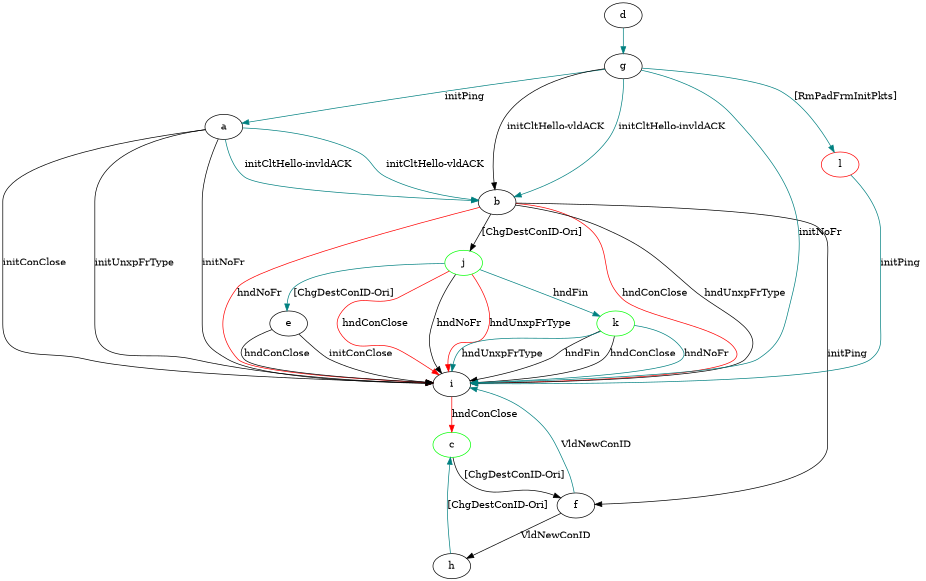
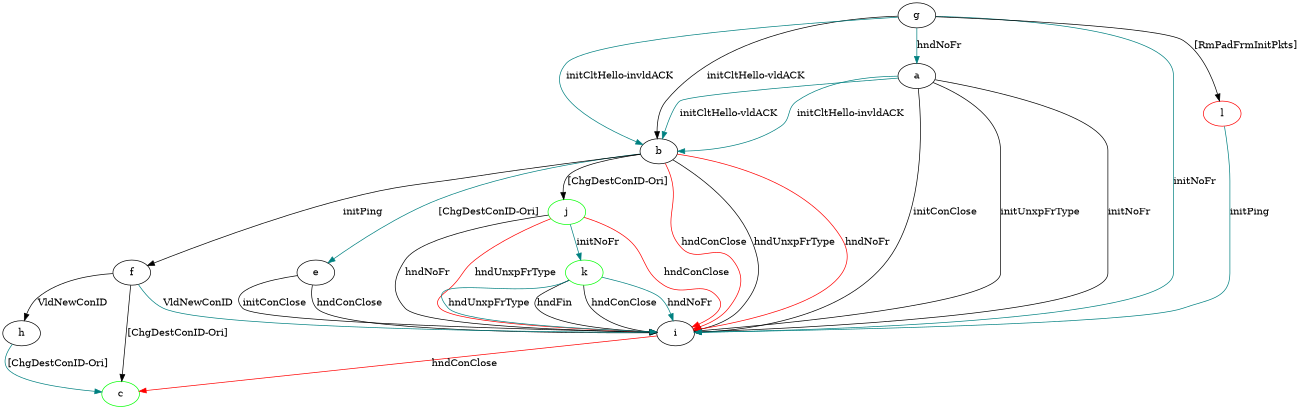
(623, 15) -> none
(749, 81) -> (1093, 26)
(466, 97) -> (941, 46)
(359, 268) -> (480, 186)
(572, 293) -> (600, 242)
(495, 492) -> (127, 330)
